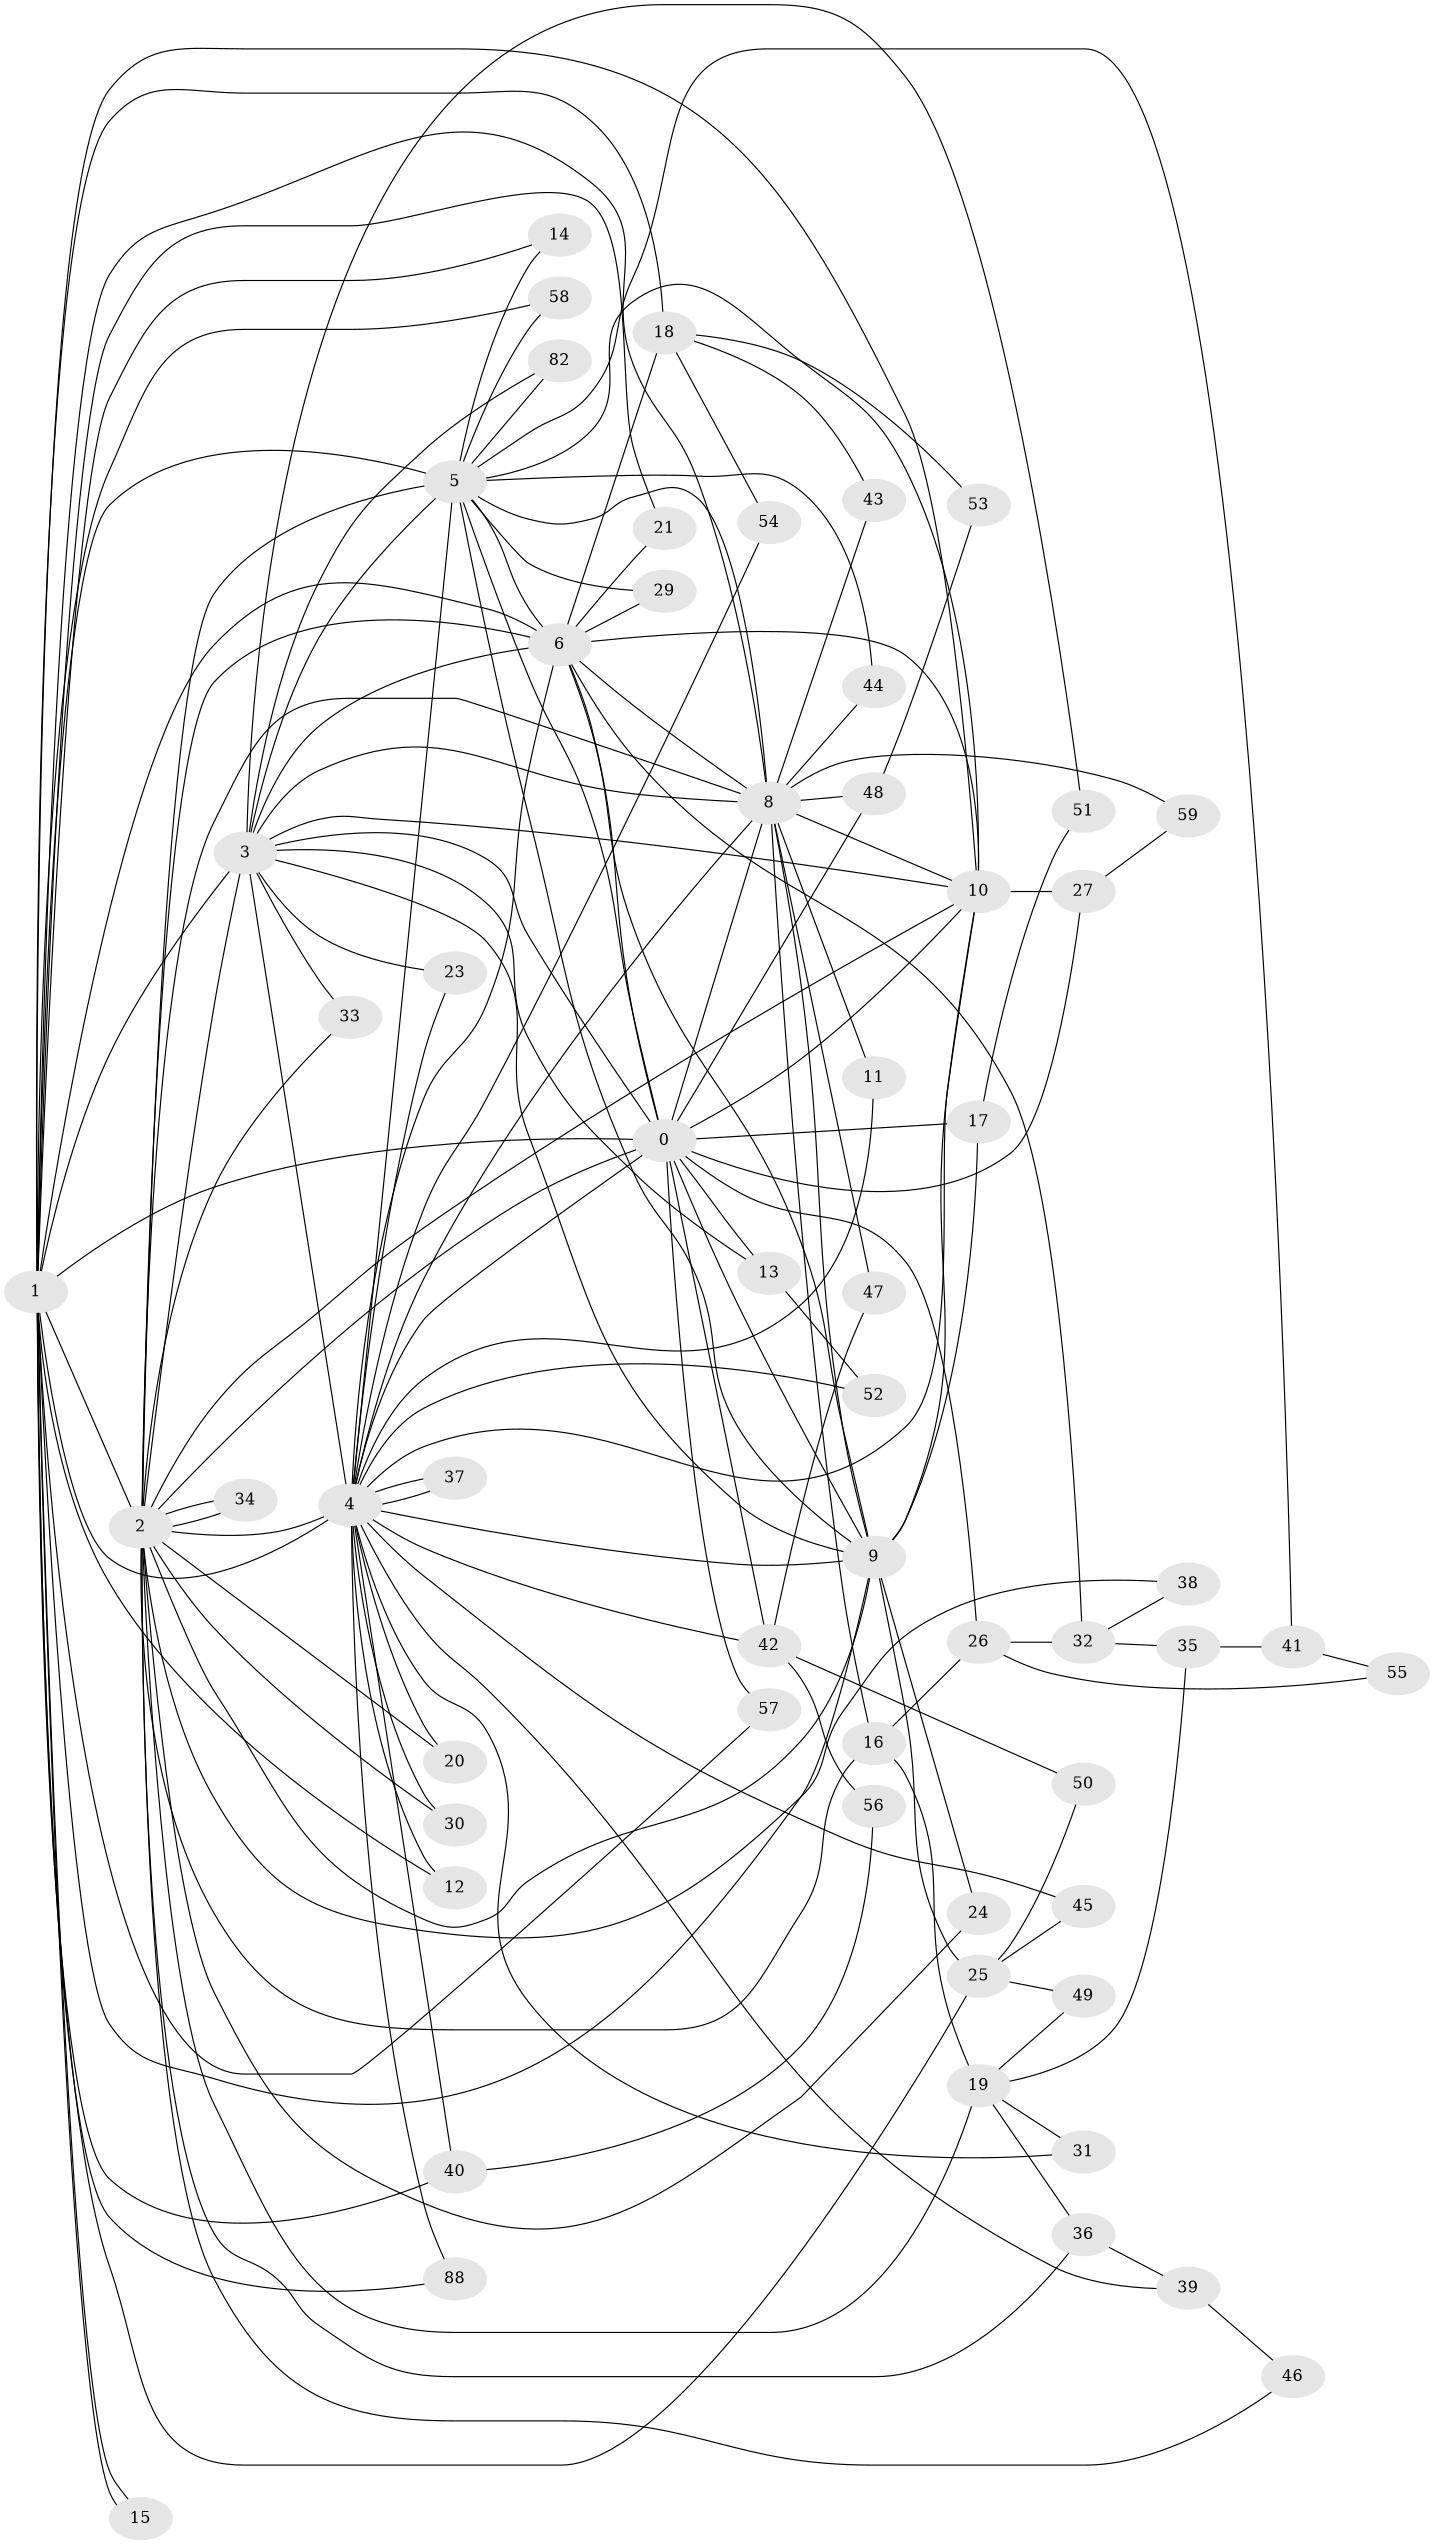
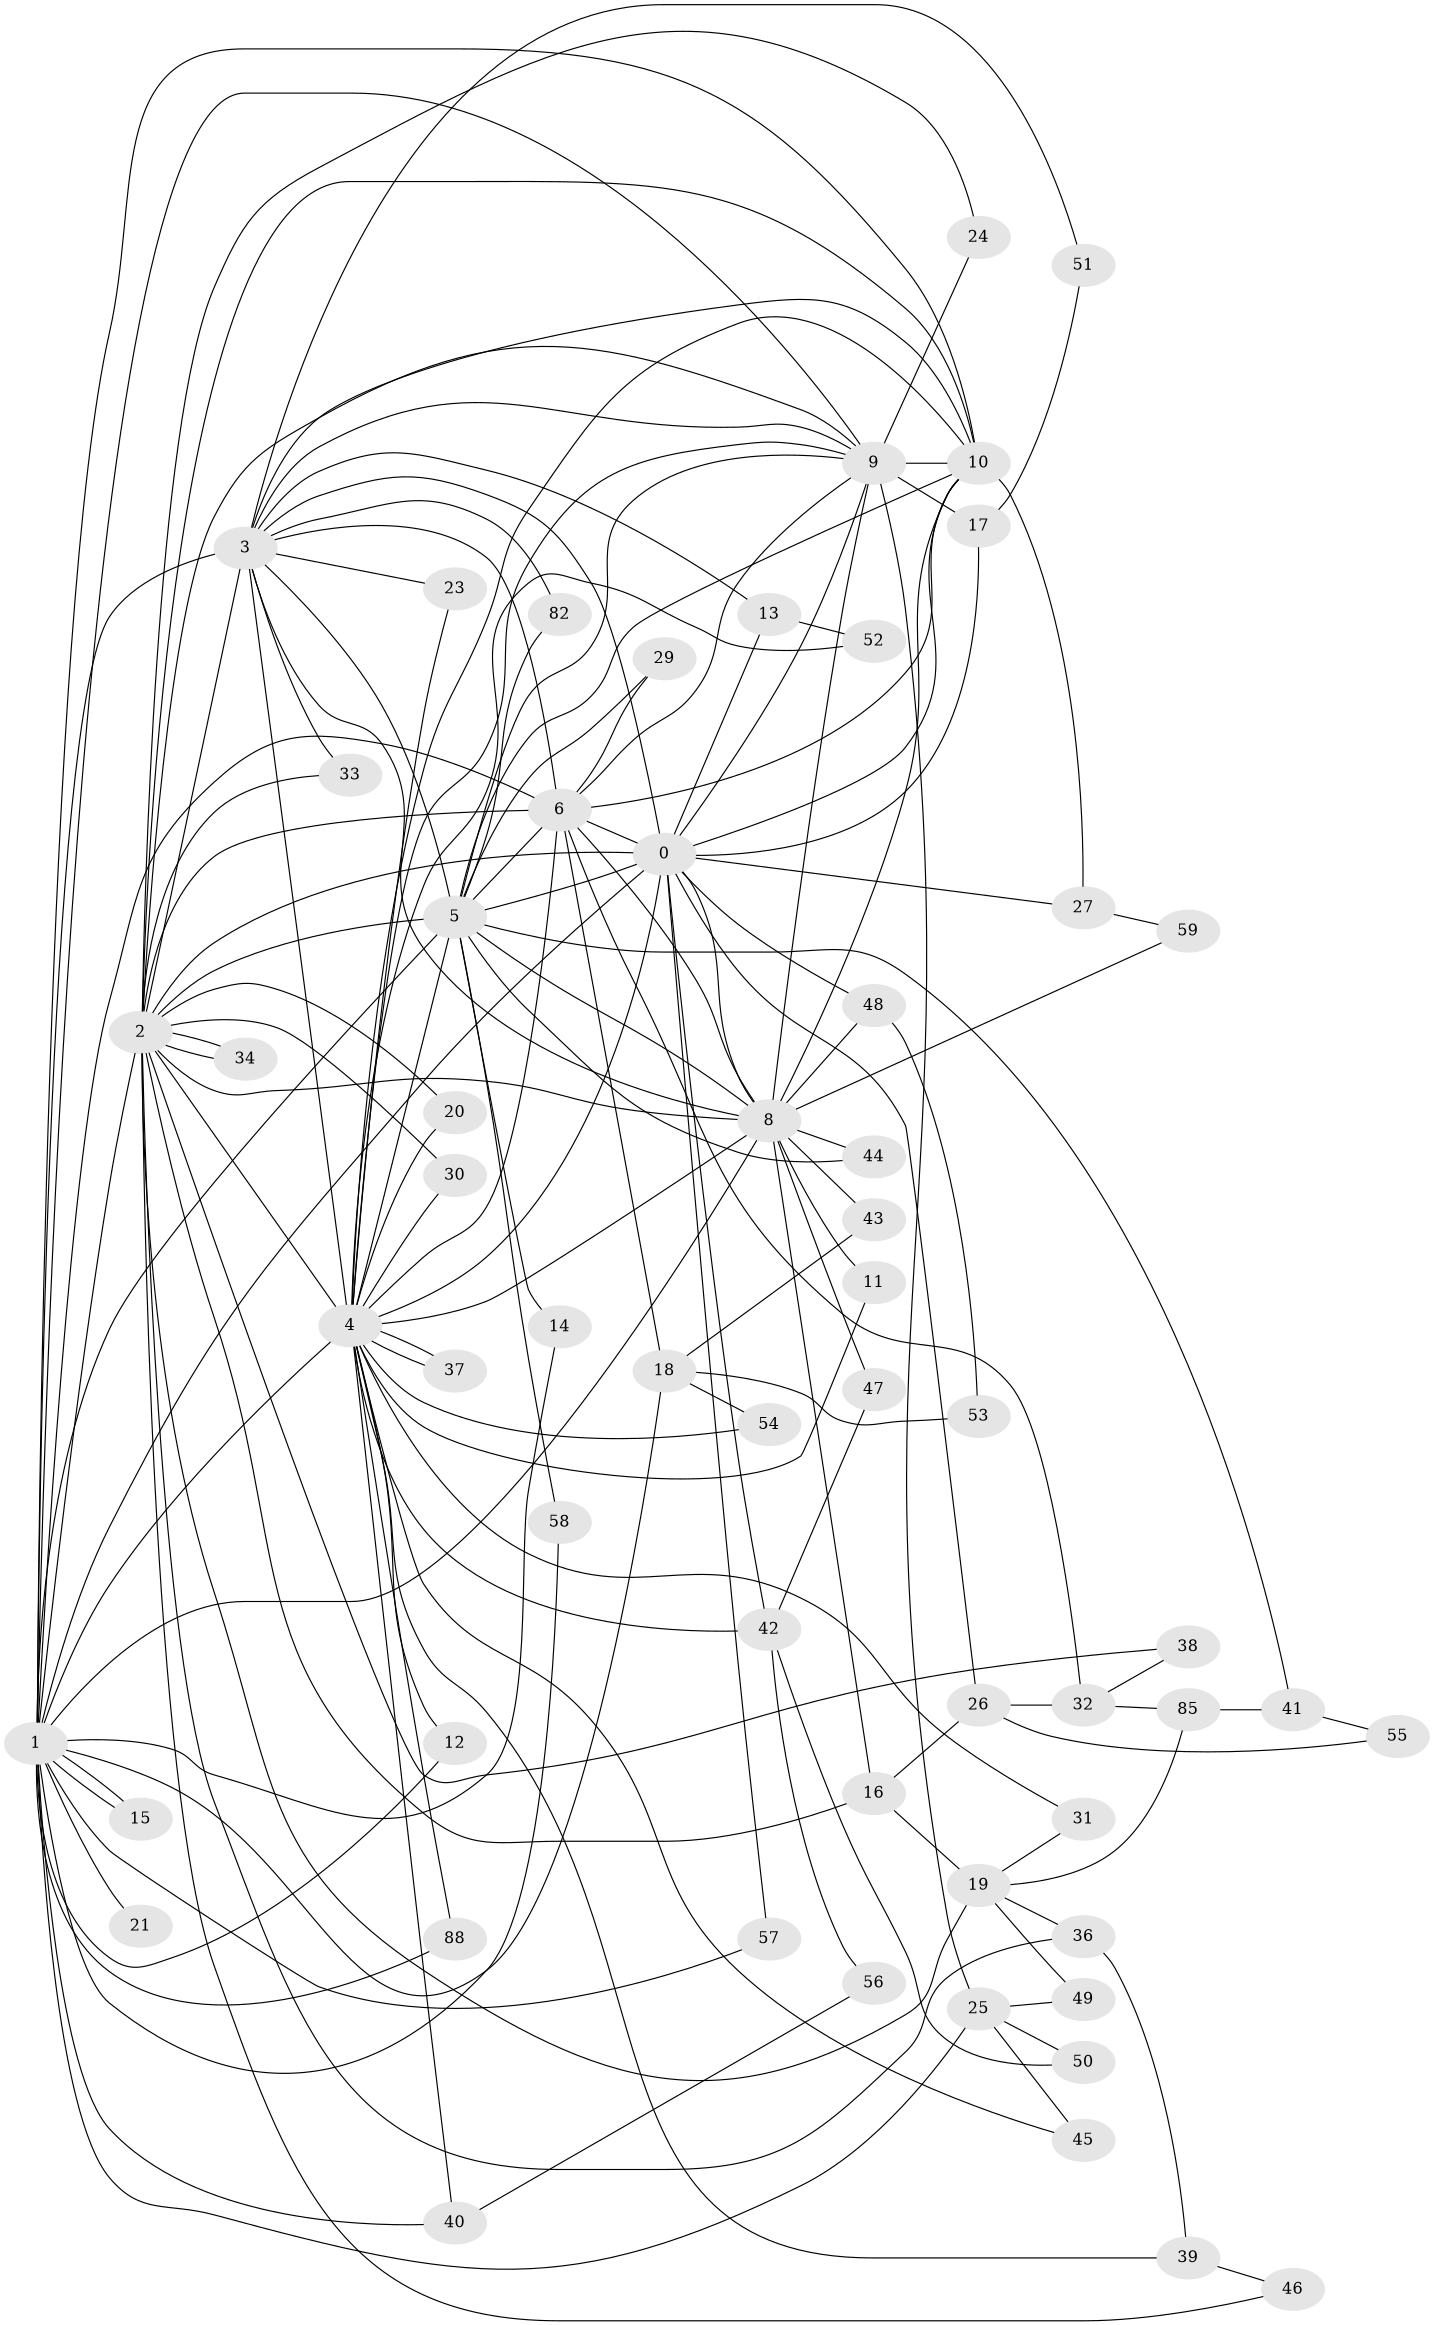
(616, 580) -> none
(1188, 1647) -> (1188, 1710)
